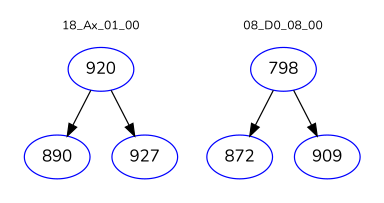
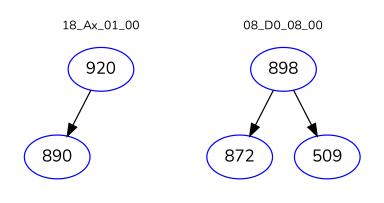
(283, 69) -> (283, 69)
(145, 157) -> none
(327, 157) -> (327, 157)
